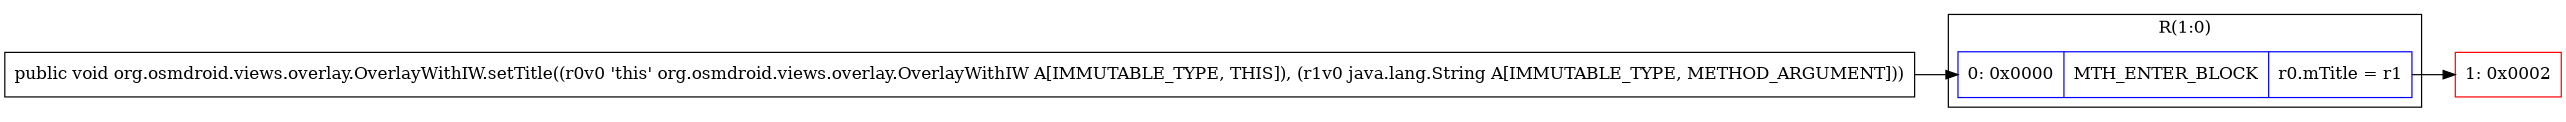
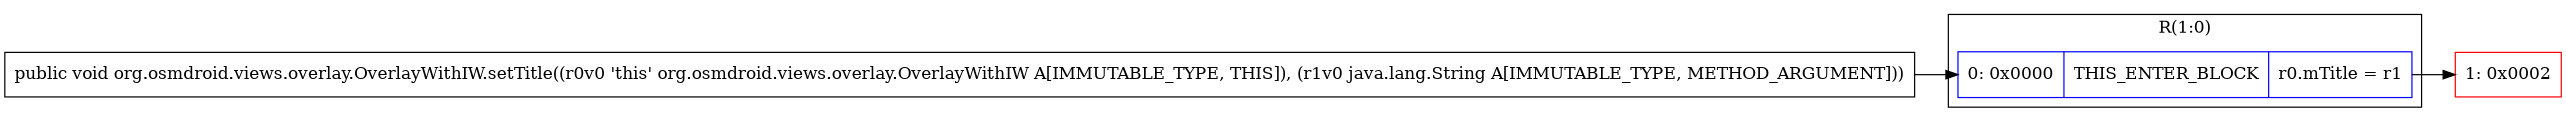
(2166, 74) -> (2166, 74)
